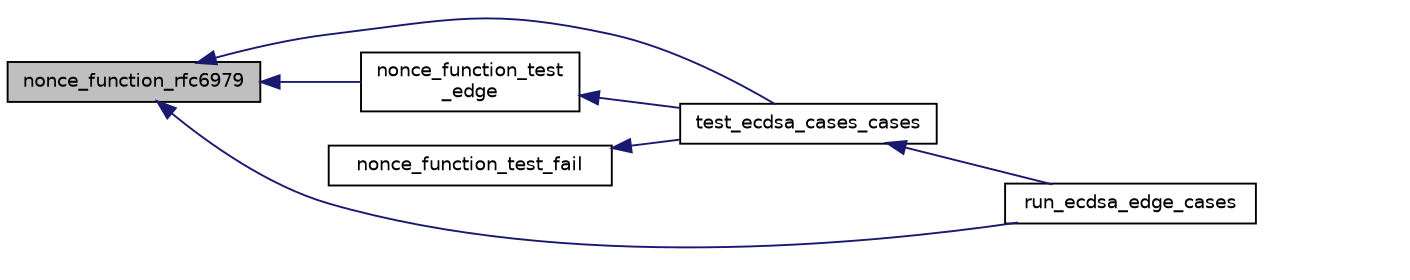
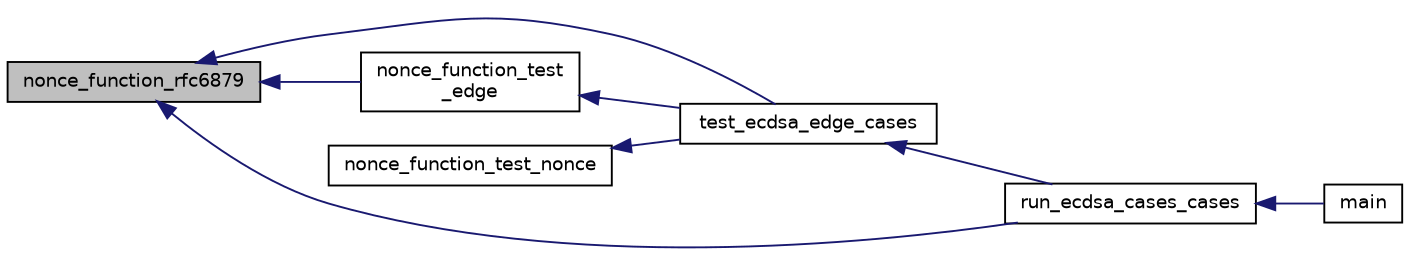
(134, 82) -> (134, 82)
(808, 124) -> (808, 124)
(470, 166) -> (470, 166)
(1130, 204) -> (1130, 204)
none -> (1363, 204)
